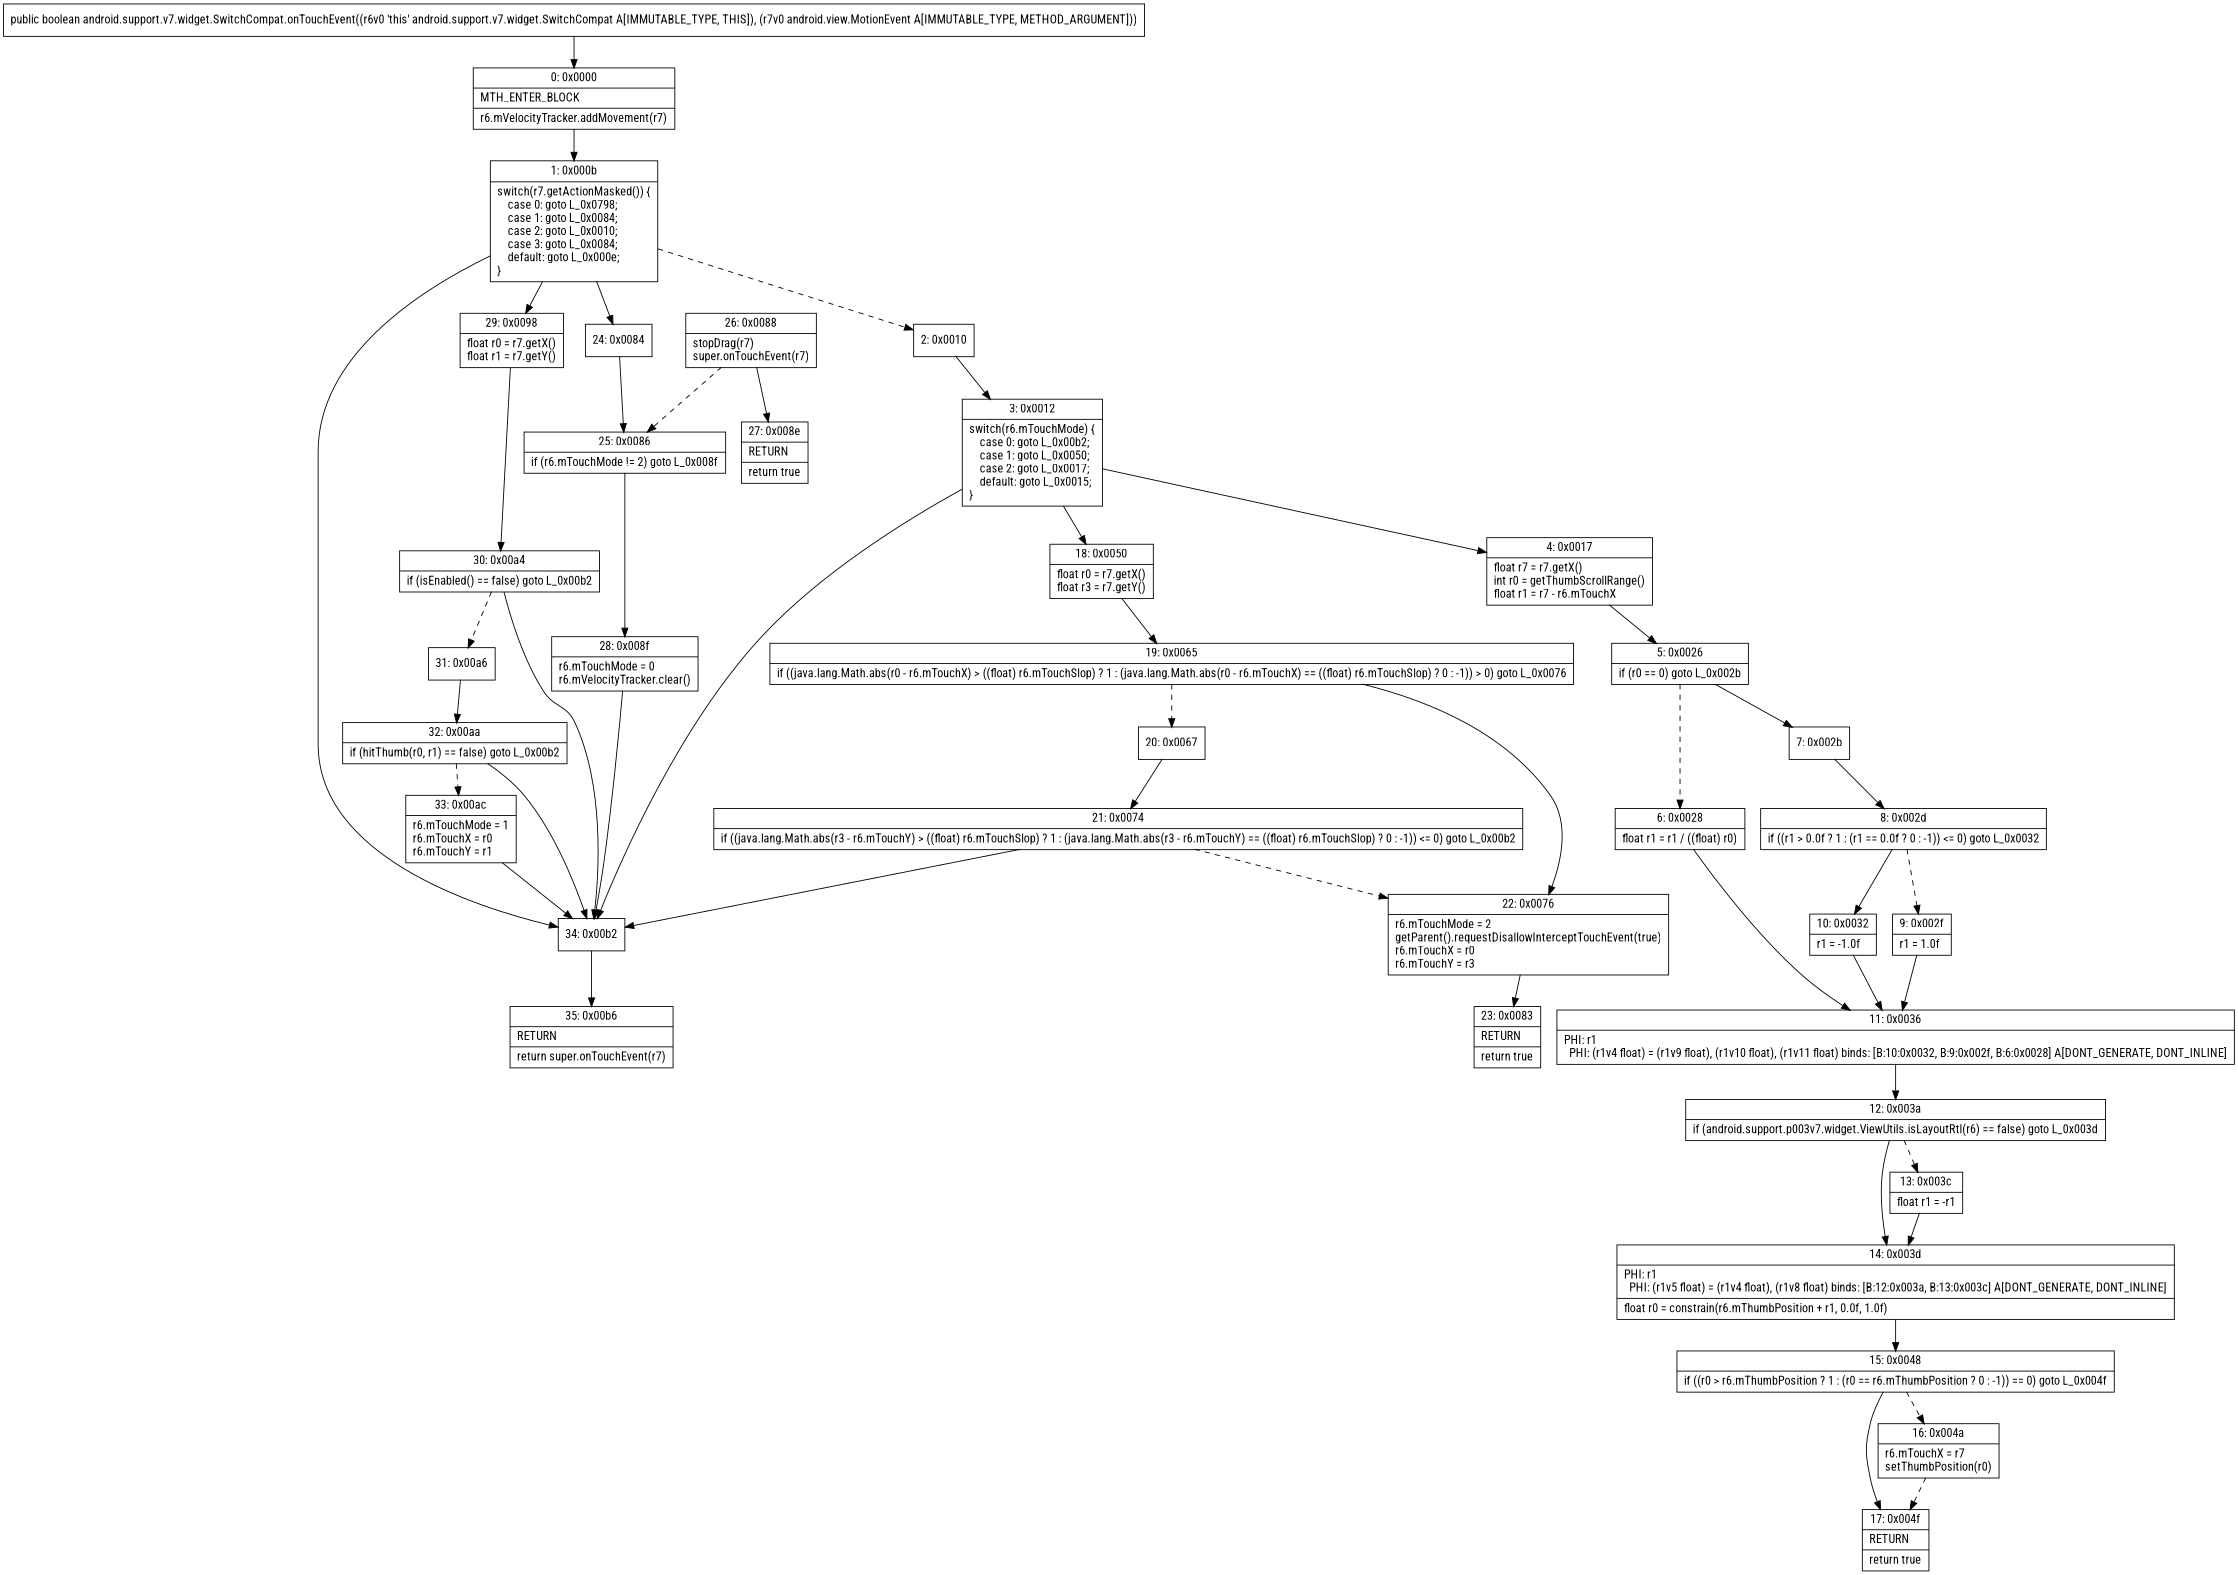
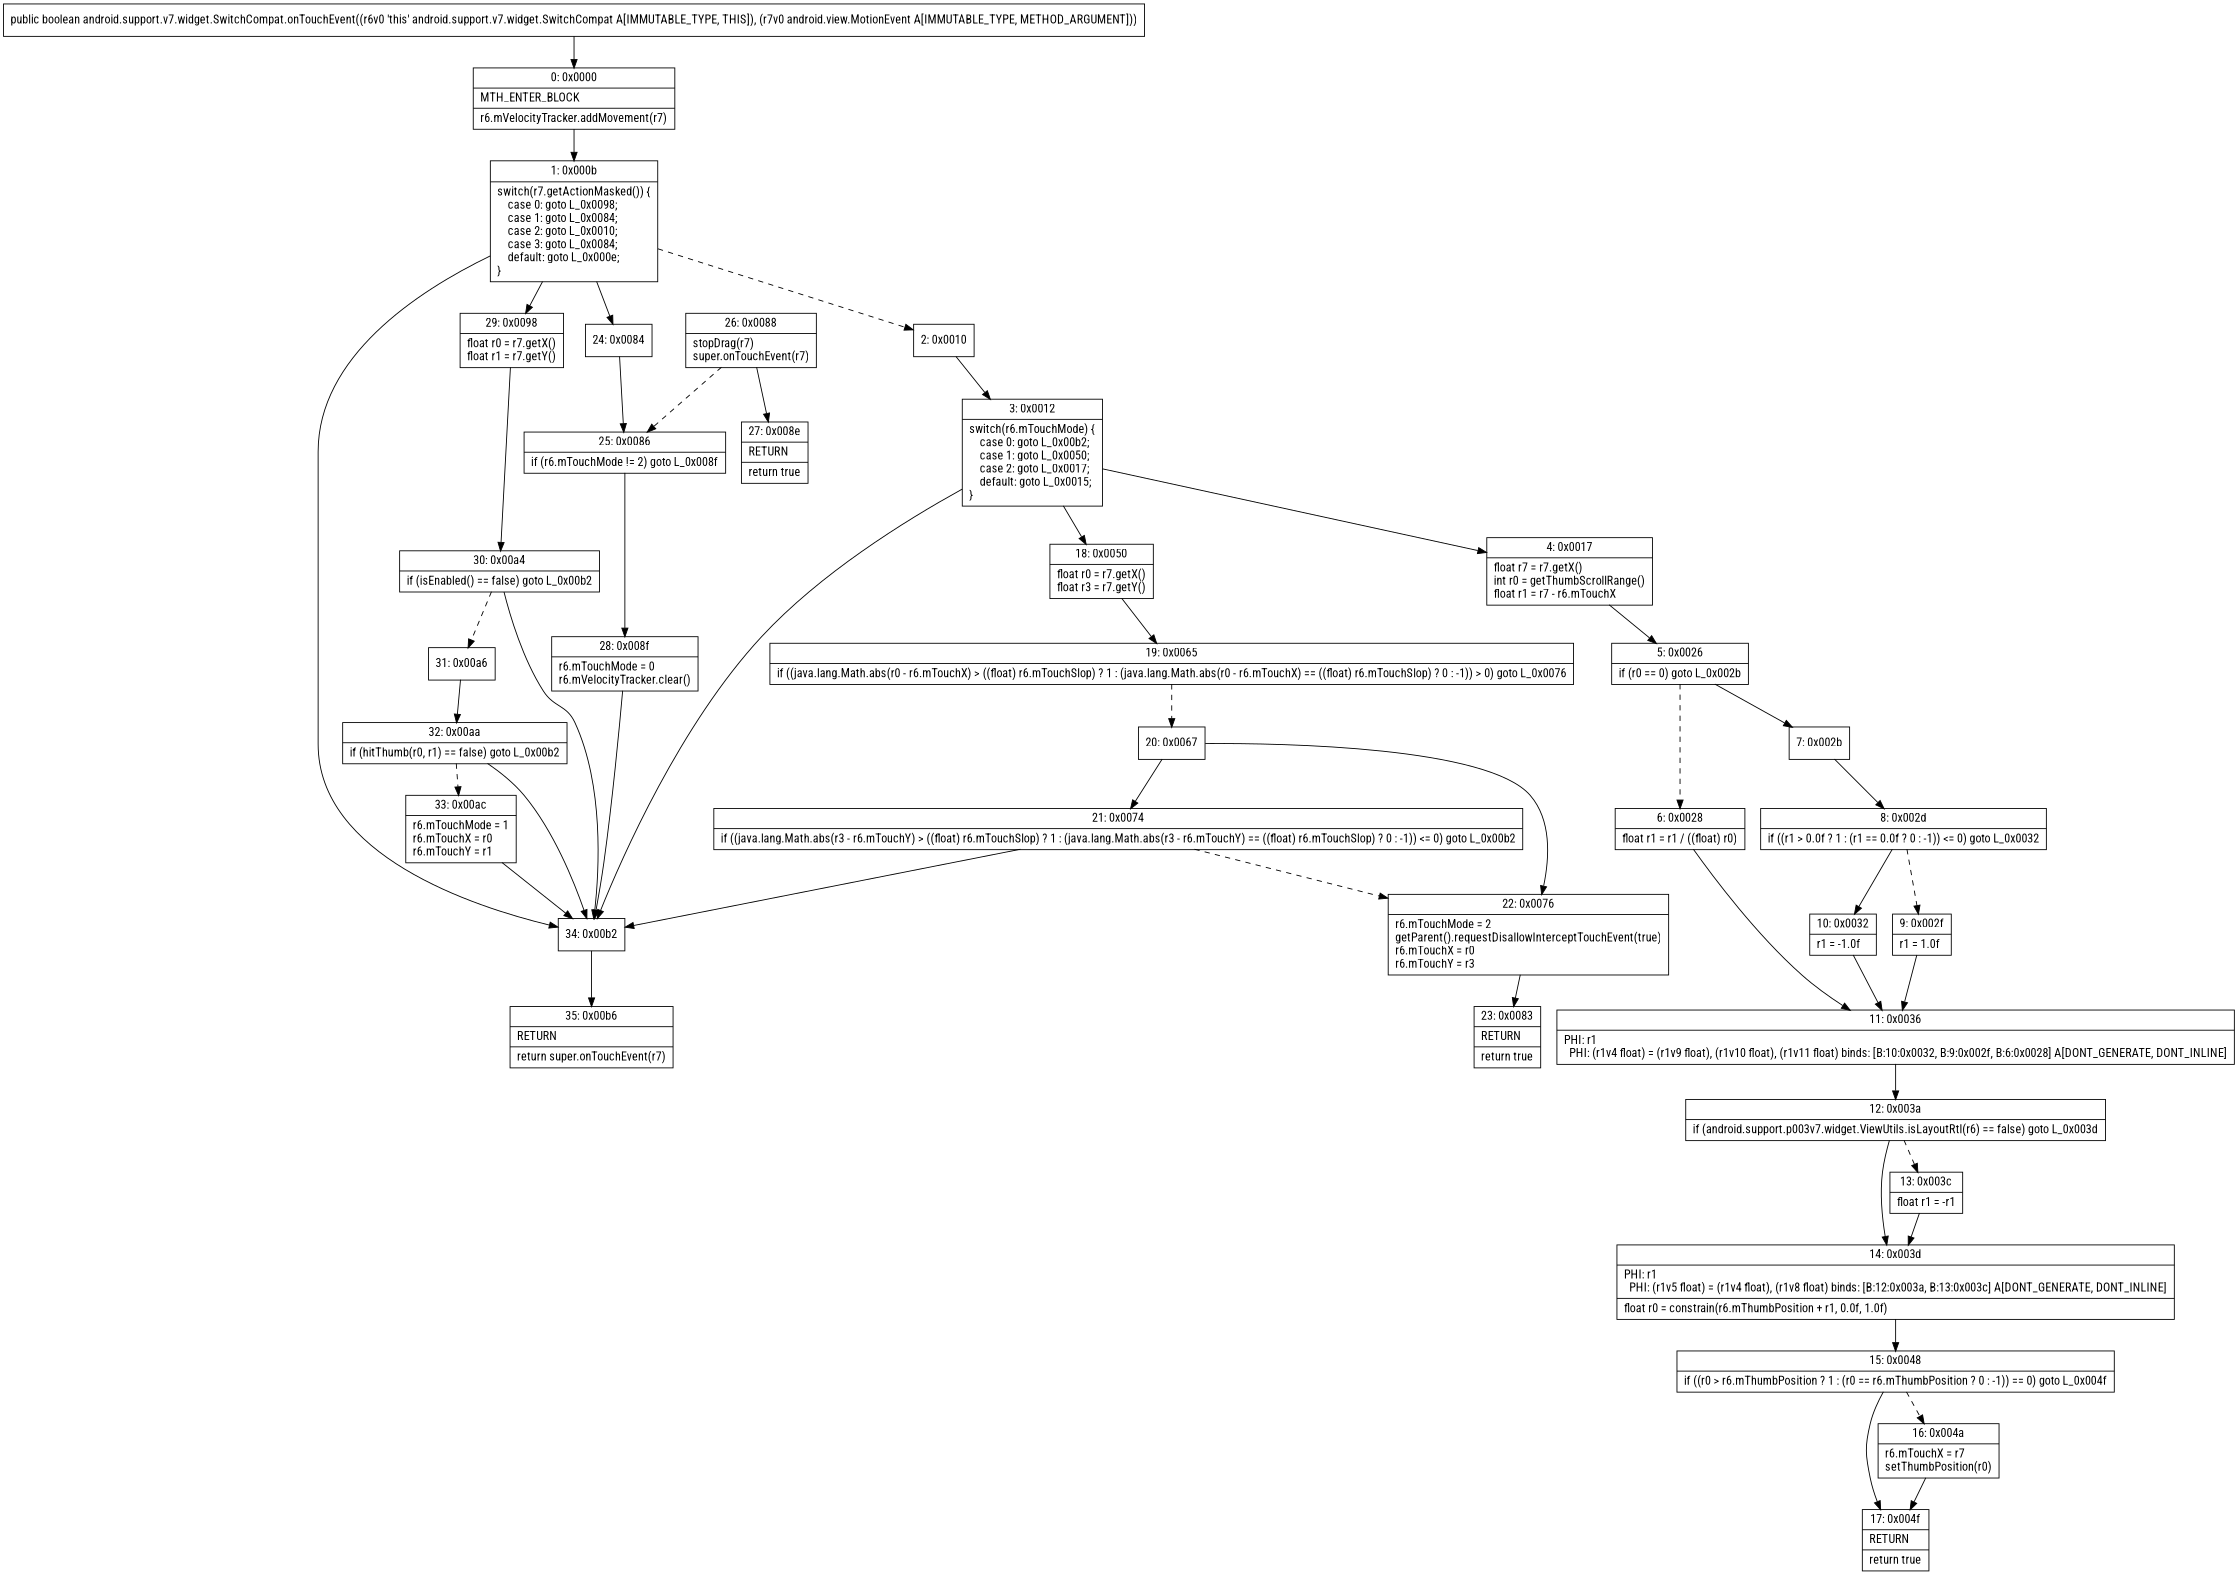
(558, 205) -> (558, 205)
(1506, 749) -> (1419, 756)
(1920, 1490) -> (1920, 1490)
